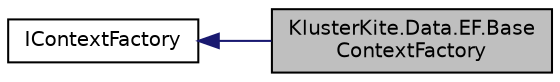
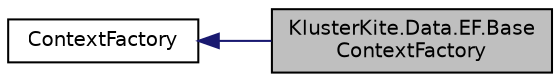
(103, 41) -> (103, 41)
